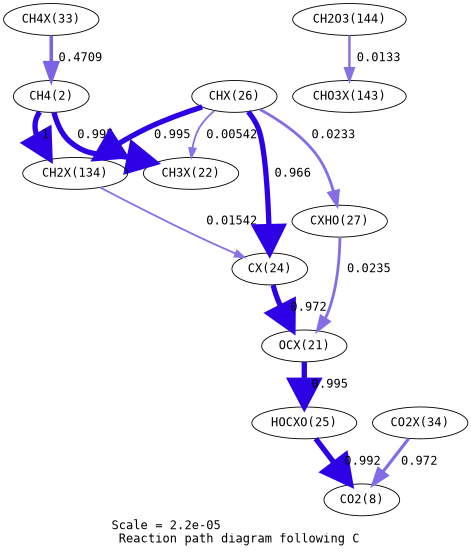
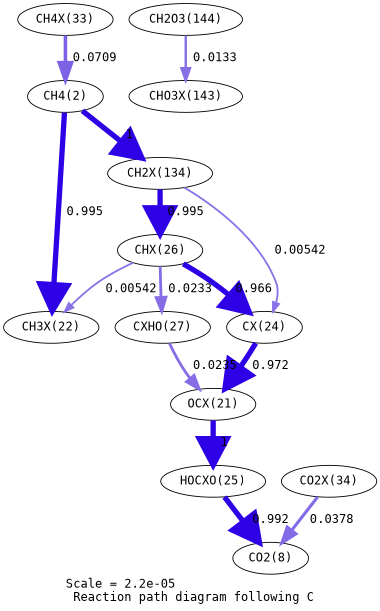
(77, 58) -> (91, 58)
(159, 123) -> (160, 198)
(229, 221) -> (297, 250)
(326, 384) -> (221, 443)
(416, 461) -> (328, 520)
